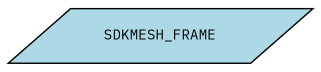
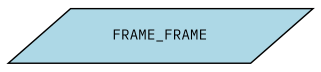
(161, 36) -> (161, 36)
